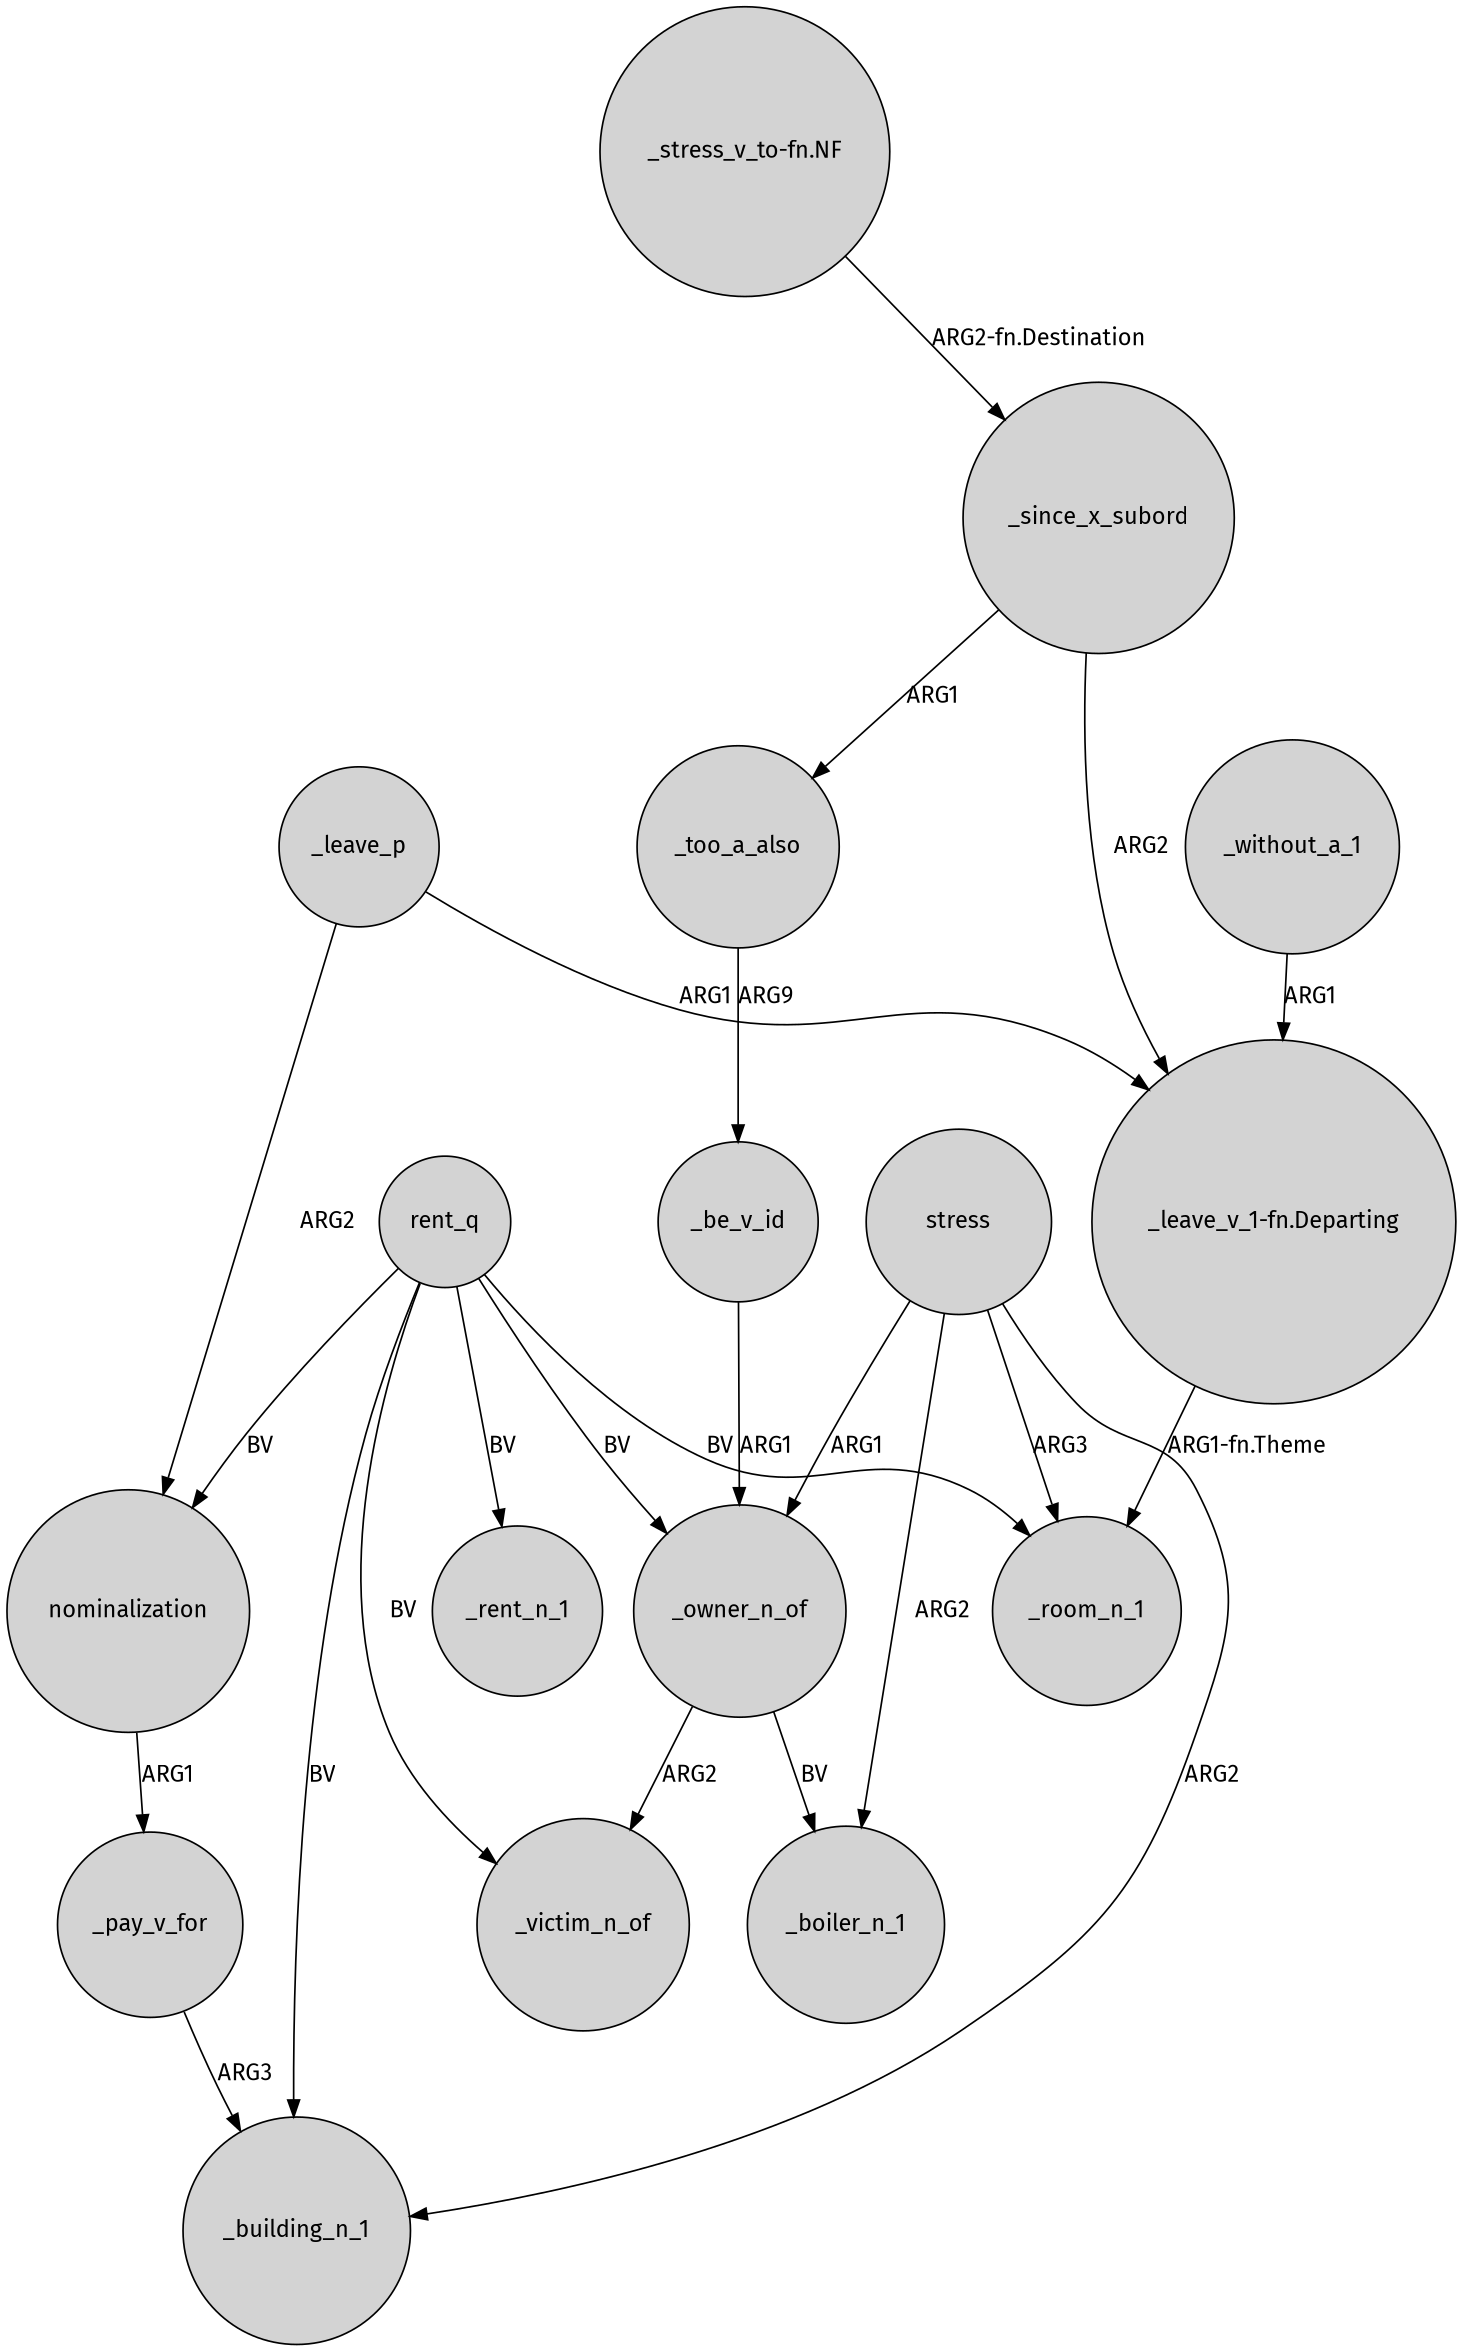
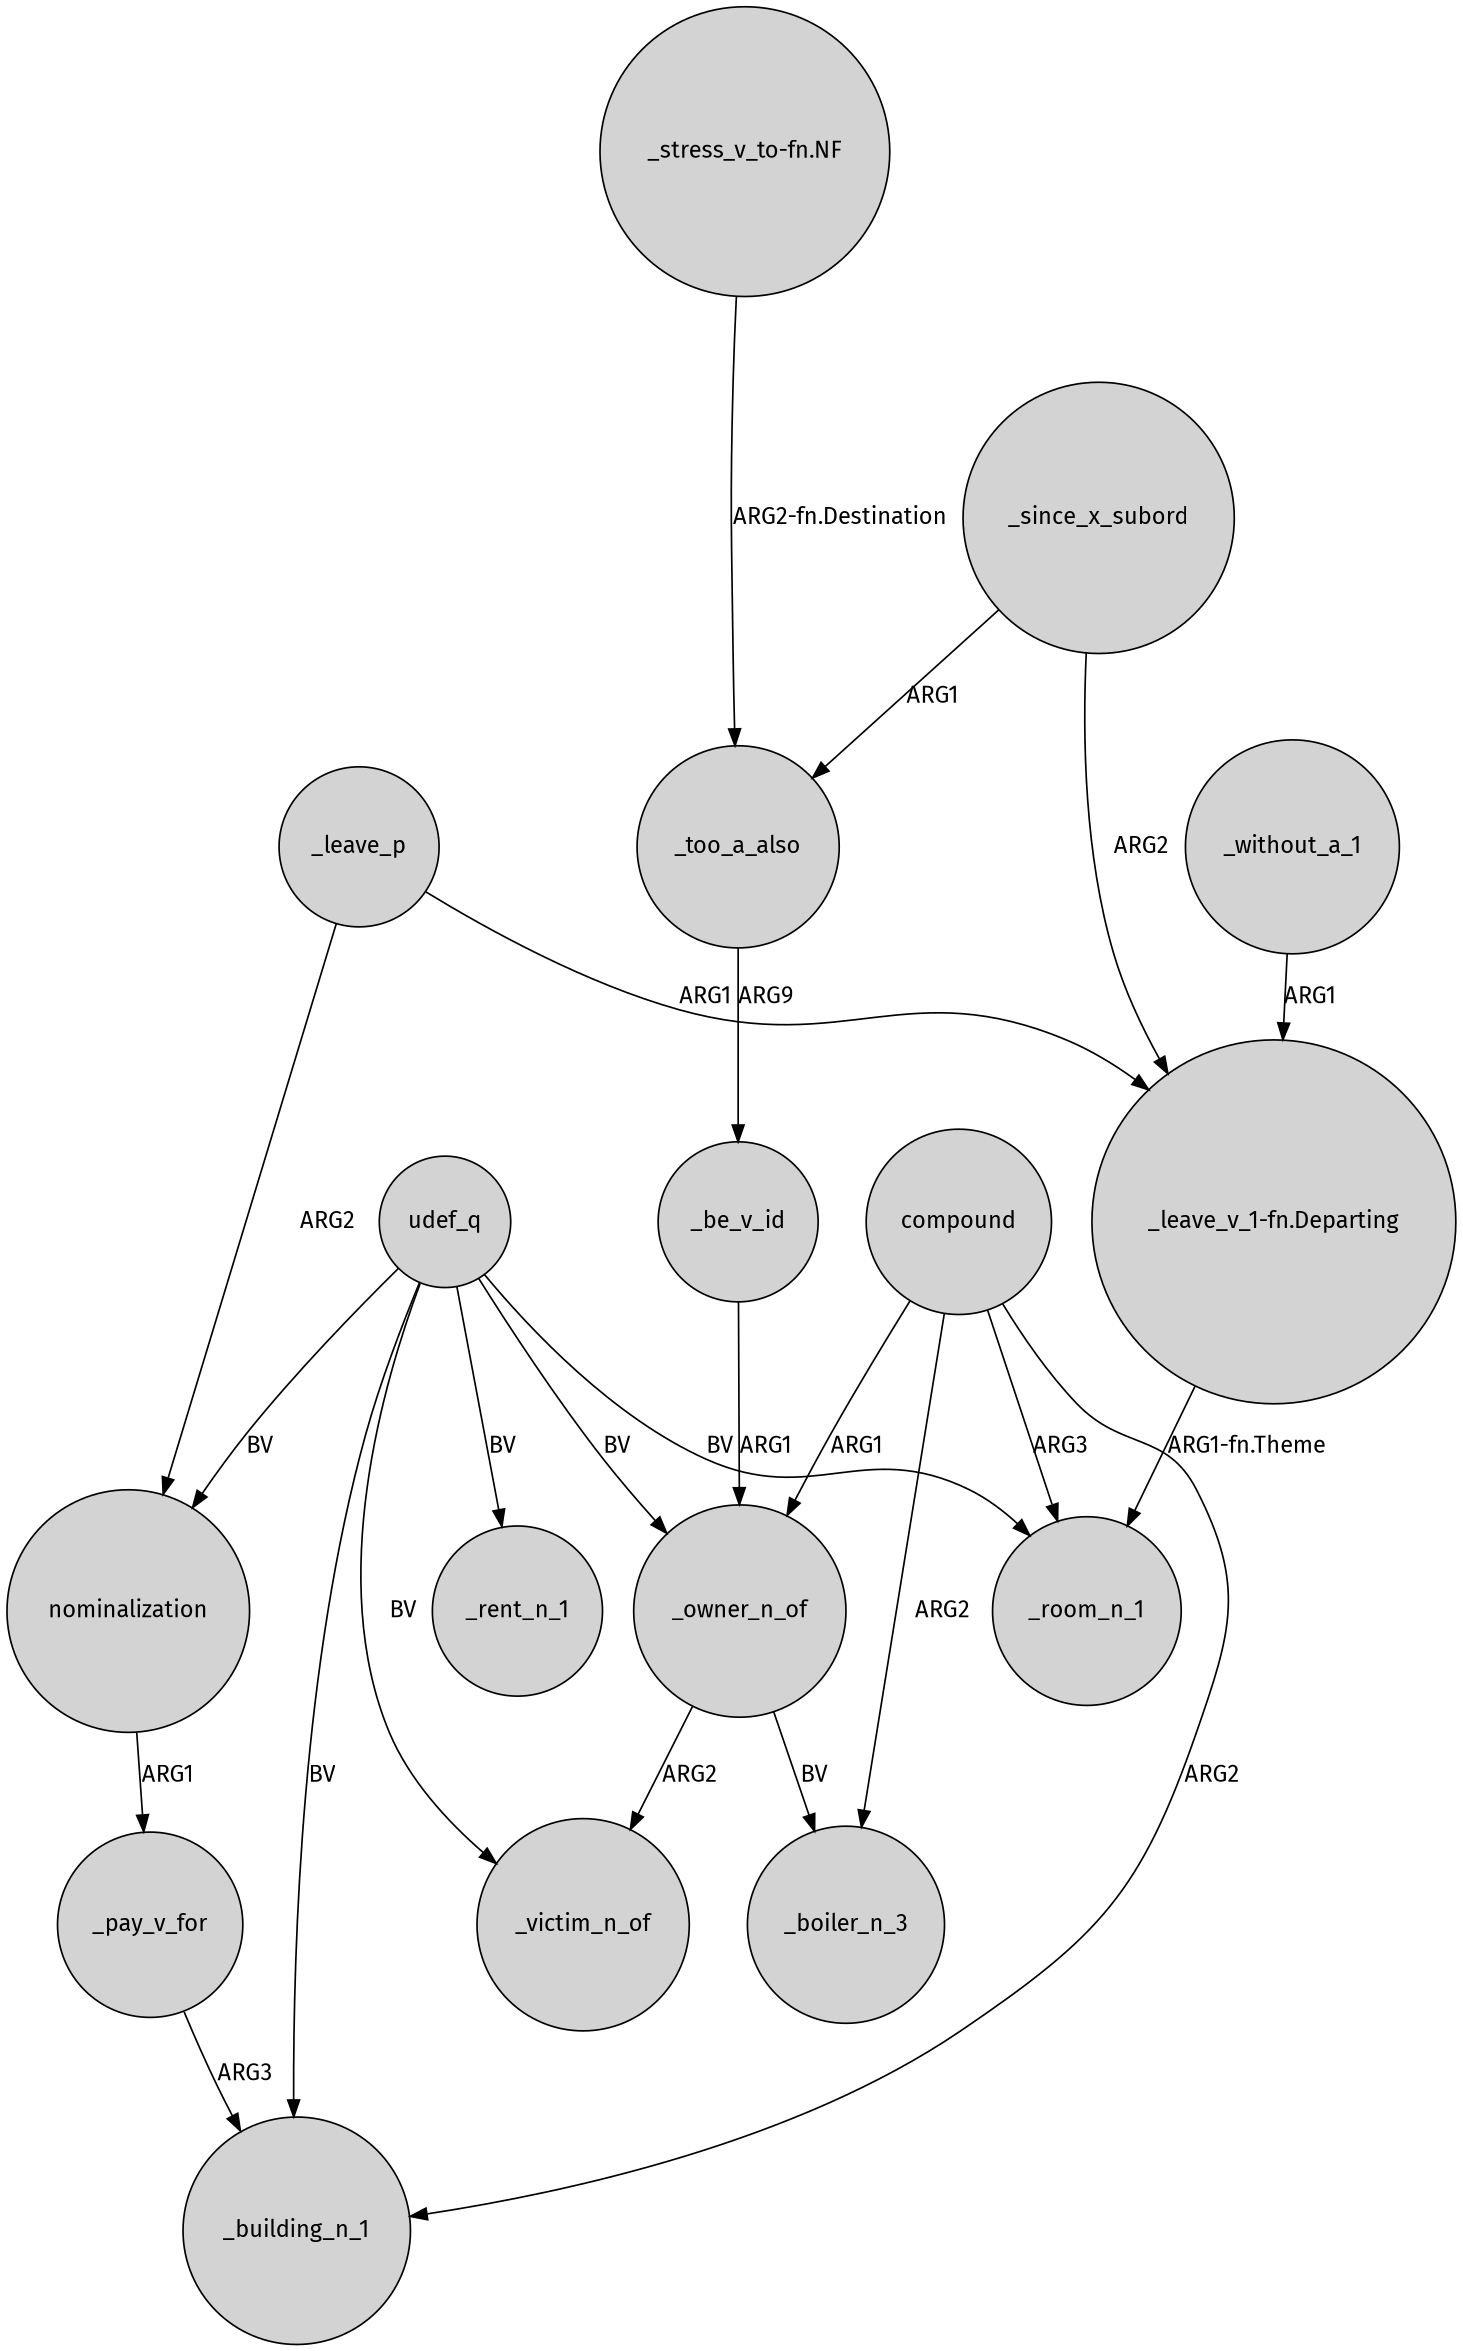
(919, 332) -> (731, 512)
(445, 1222) -> (445, 1222)
(959, 1222) -> (959, 1222)
(846, 1925) -> (846, 1925)
